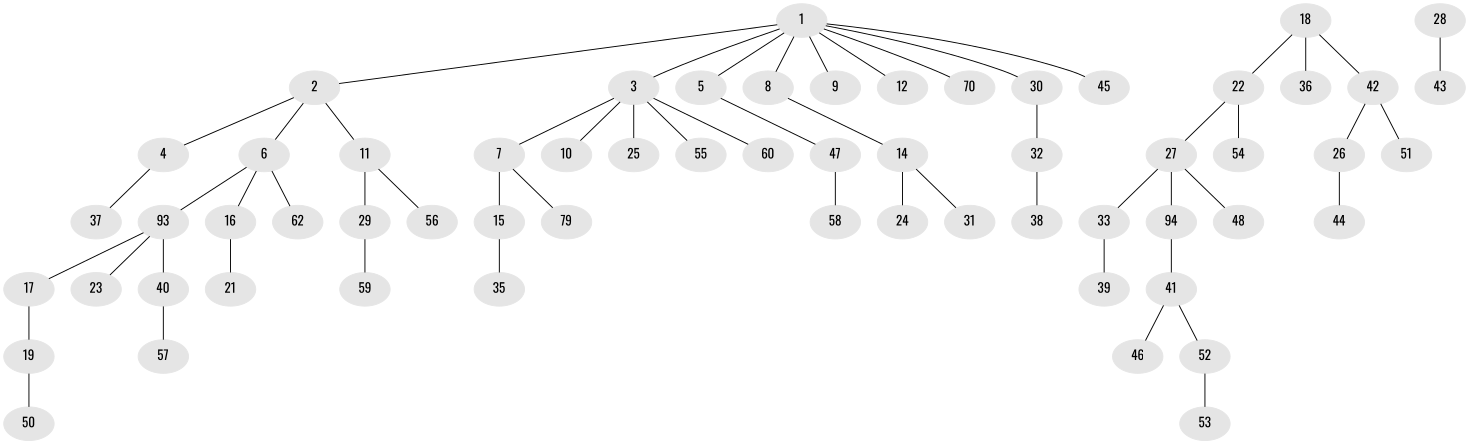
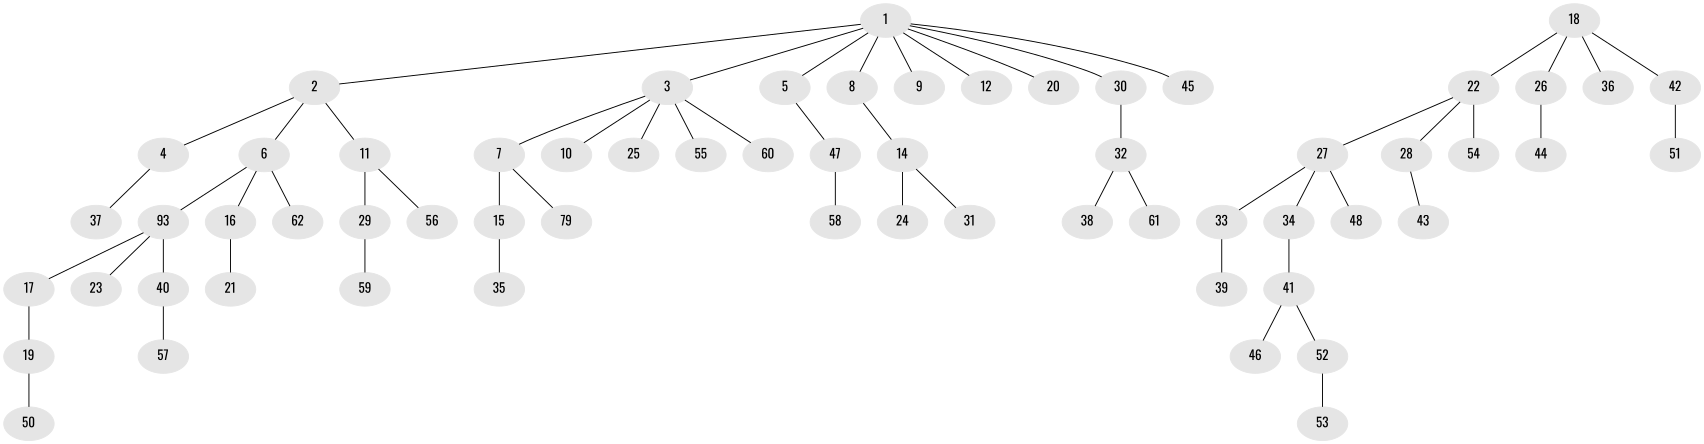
(970, 88) -> (1054, 88)
(1356, 121) -> (1558, 54)
none -> (1440, 121)
none -> (1155, 222)
(1171, 222) -> (1289, 222)
